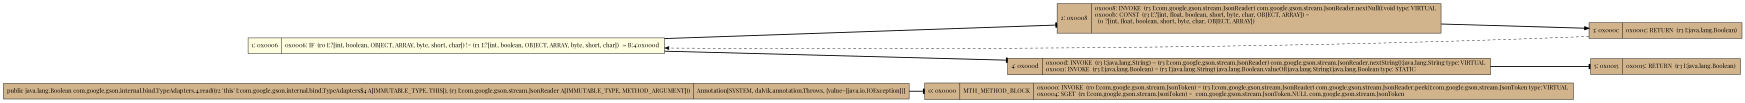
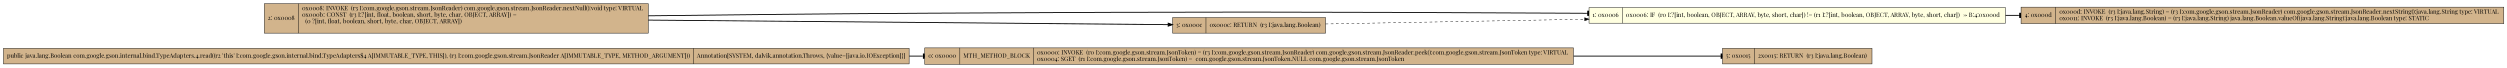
(860, 32) -> (1118, 12)
(1682, 66) -> (1813, 56)
(1539, 67) -> (1647, 56)
